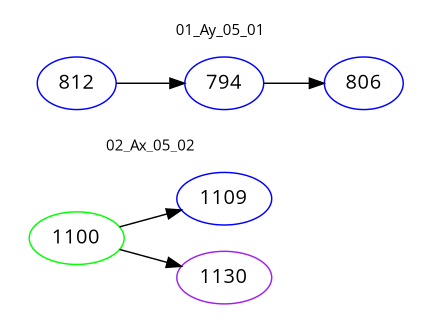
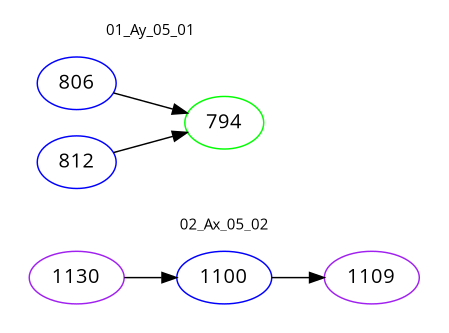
(224, 83) -> (224, 123)
(287, 83) -> (143, 101)
(224, 199) -> (372, 278)
(77, 238) -> (224, 278)
(143, 256) -> (143, 278)
